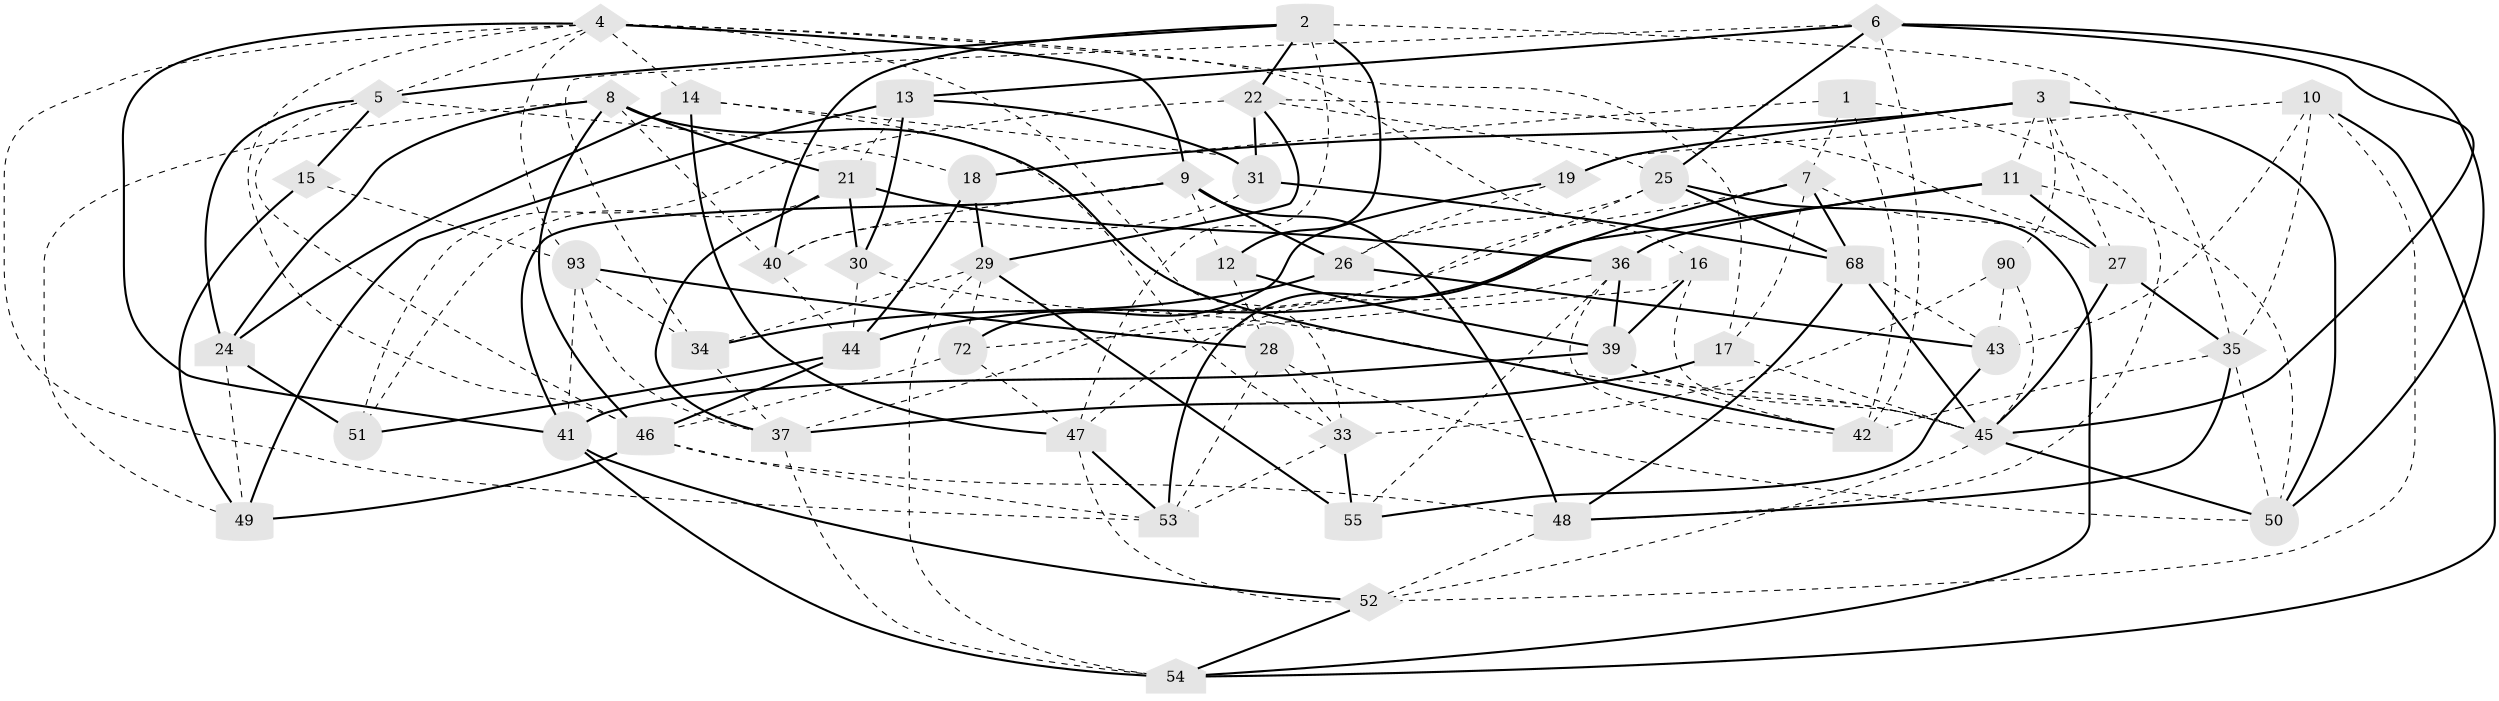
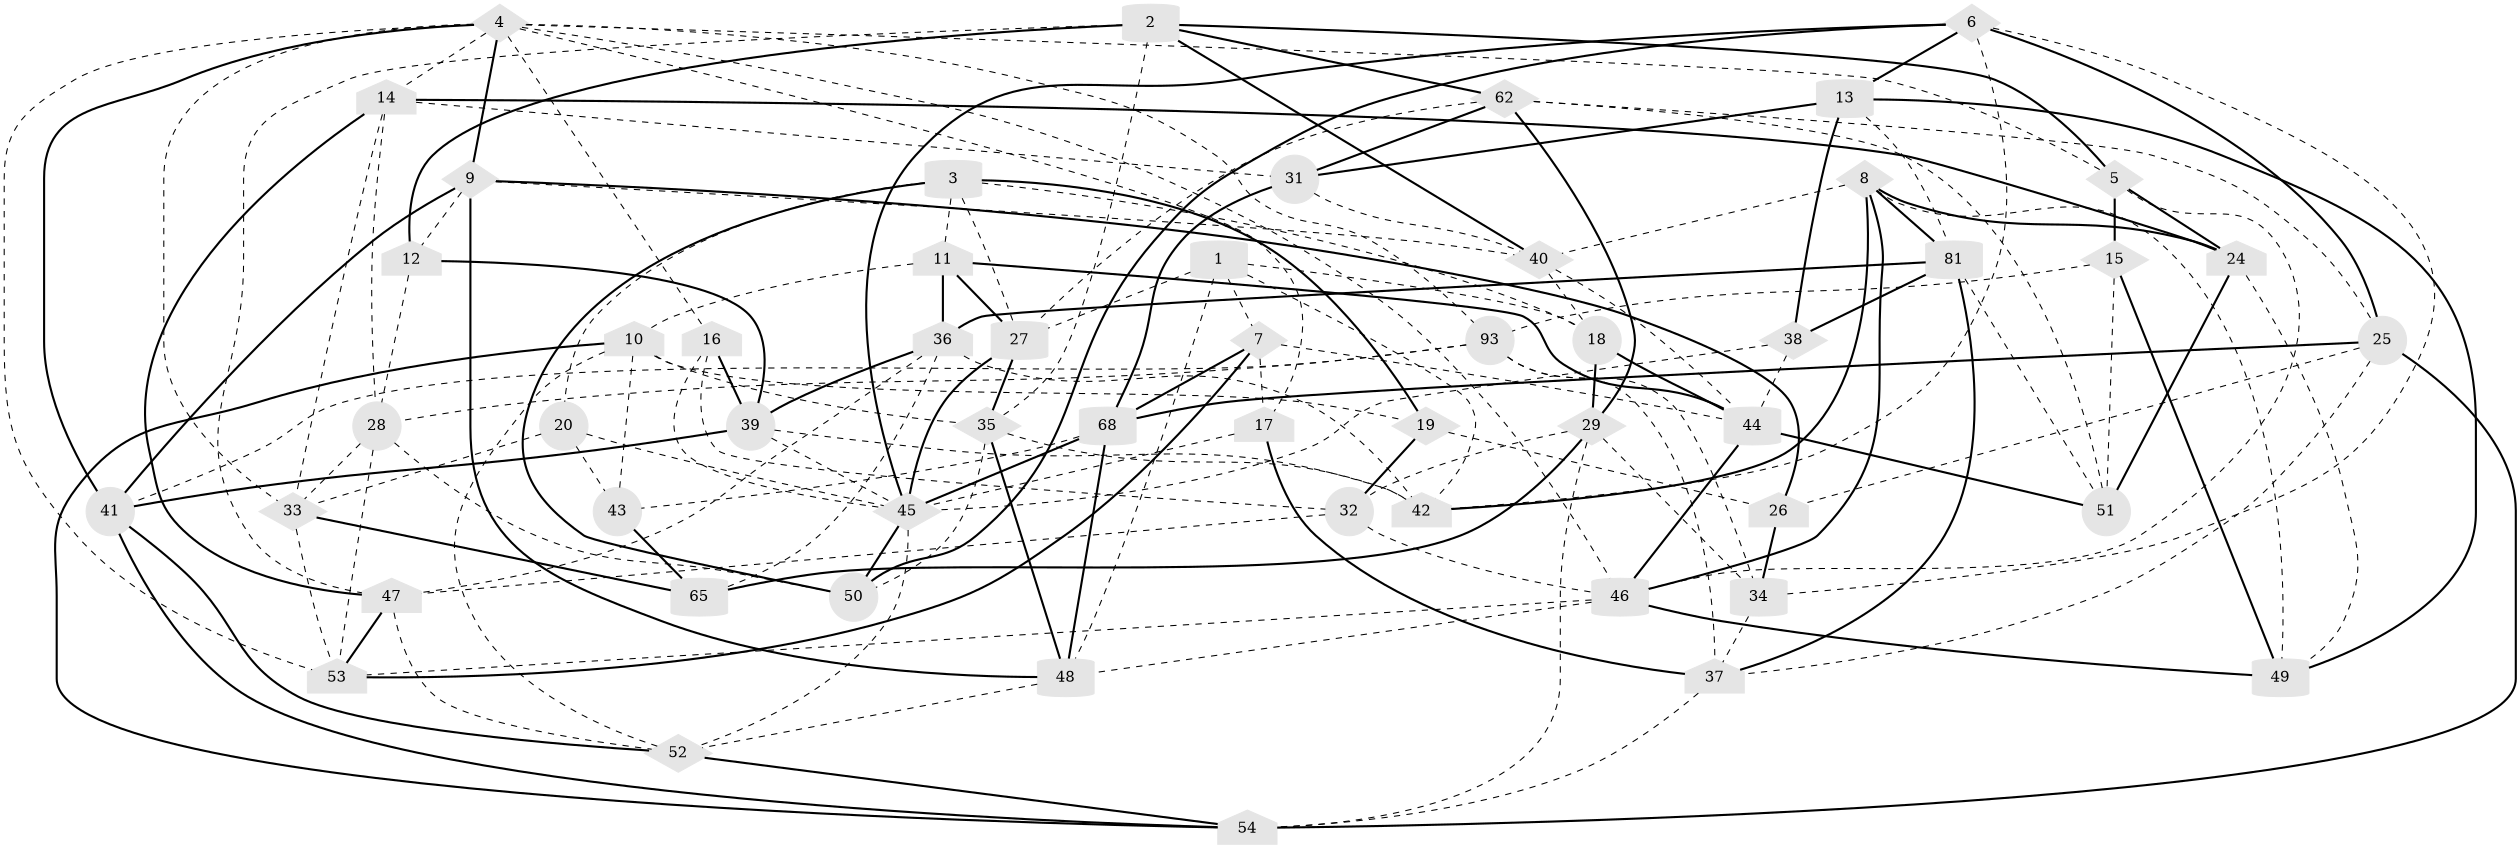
(1254, 99) -> (1505, 99)
(650, 126) -> (1561, 290)
(1555, 135) -> (1315, 239)
(847, 179) -> (1954, 260)
(1955, 220) -> (1123, 299)
none -> (372, 258)
(859, 265) -> (1793, 340)
(2007, 265) -> (564, 426)
(2244, 284) -> (779, 286)
(874, 307) -> (933, 381)
(1673, 308) -> none
(963, 350) -> (1349, 512)
none -> (2111, 383)
(1353, 522) -> (699, 597)
